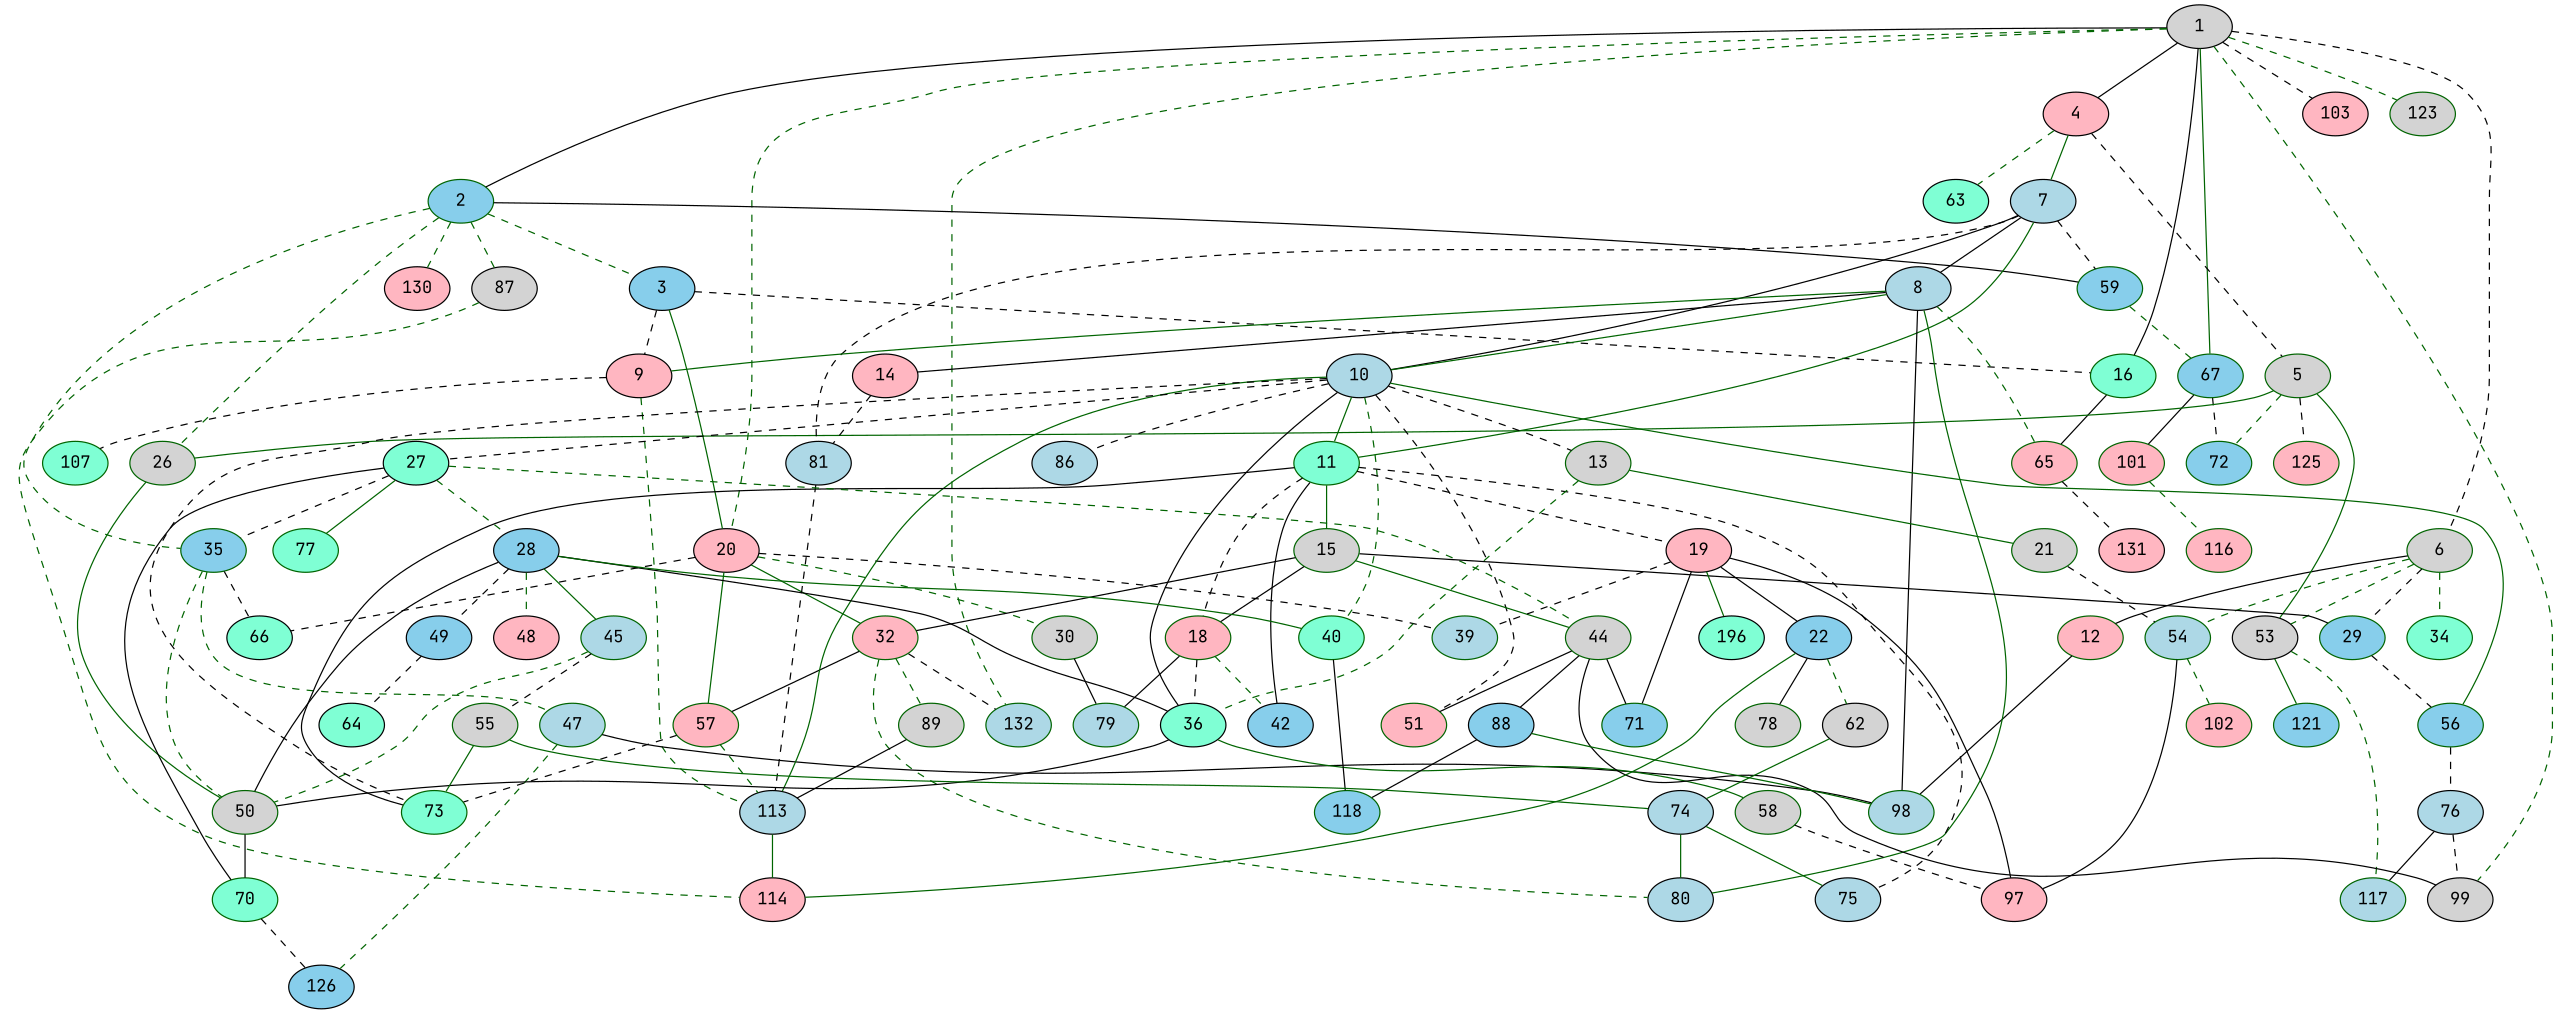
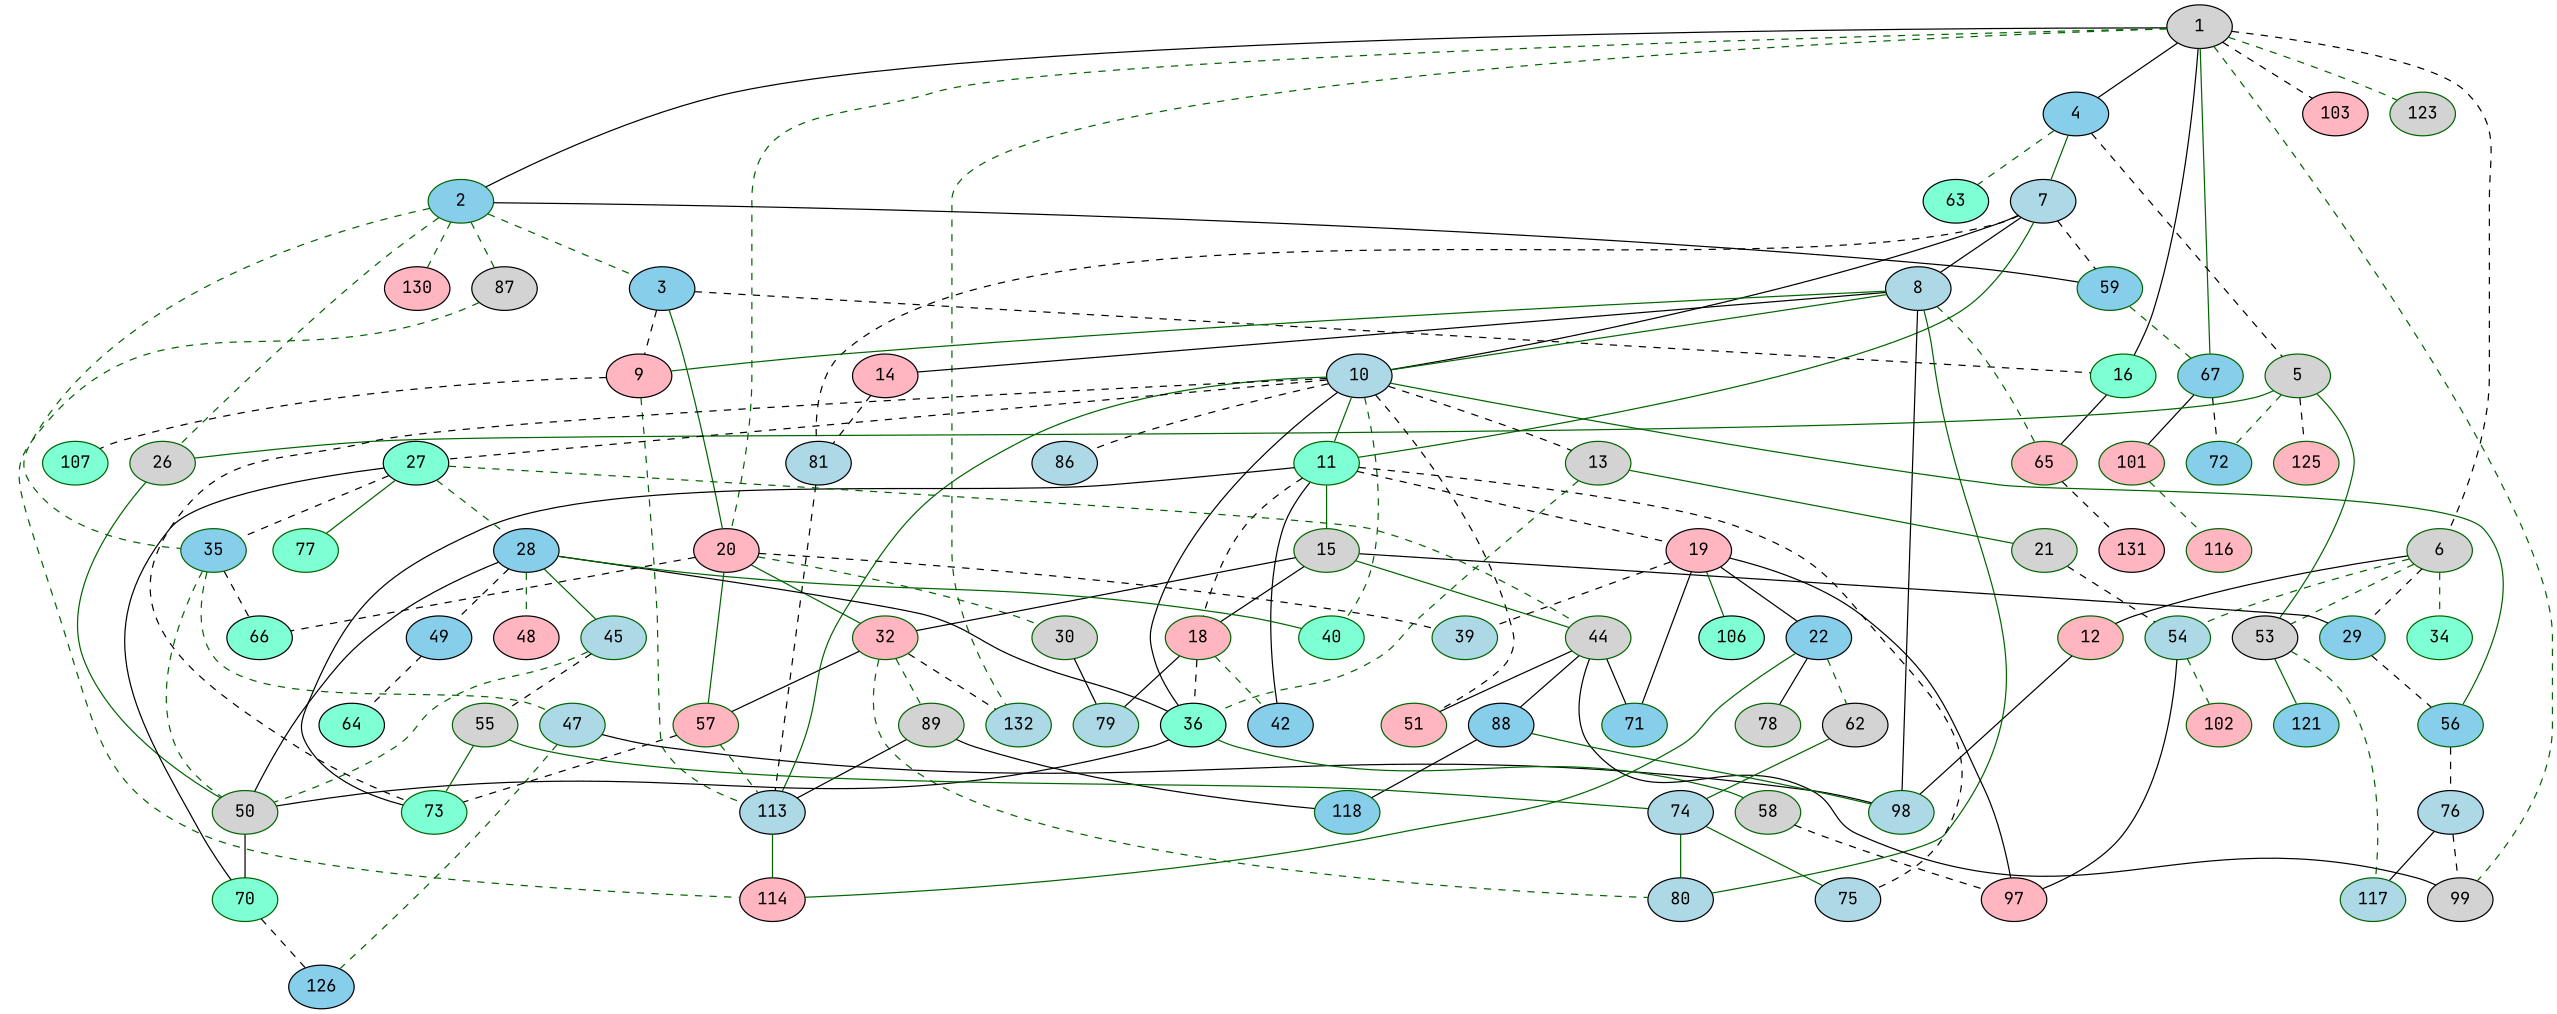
(2076, 114) -> (2076, 114)
(1732, 638) -> (1732, 638)
(1339, 725) -> (1187, 793)
